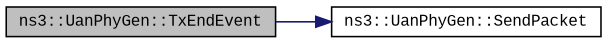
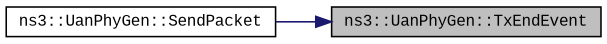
(296, 22) -> (296, 22)
